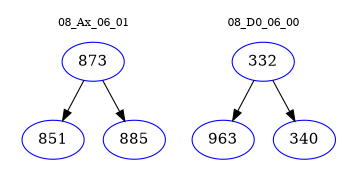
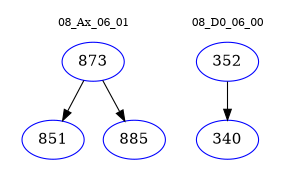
(263, 62) -> (227, 62)
(223, 140) -> none
